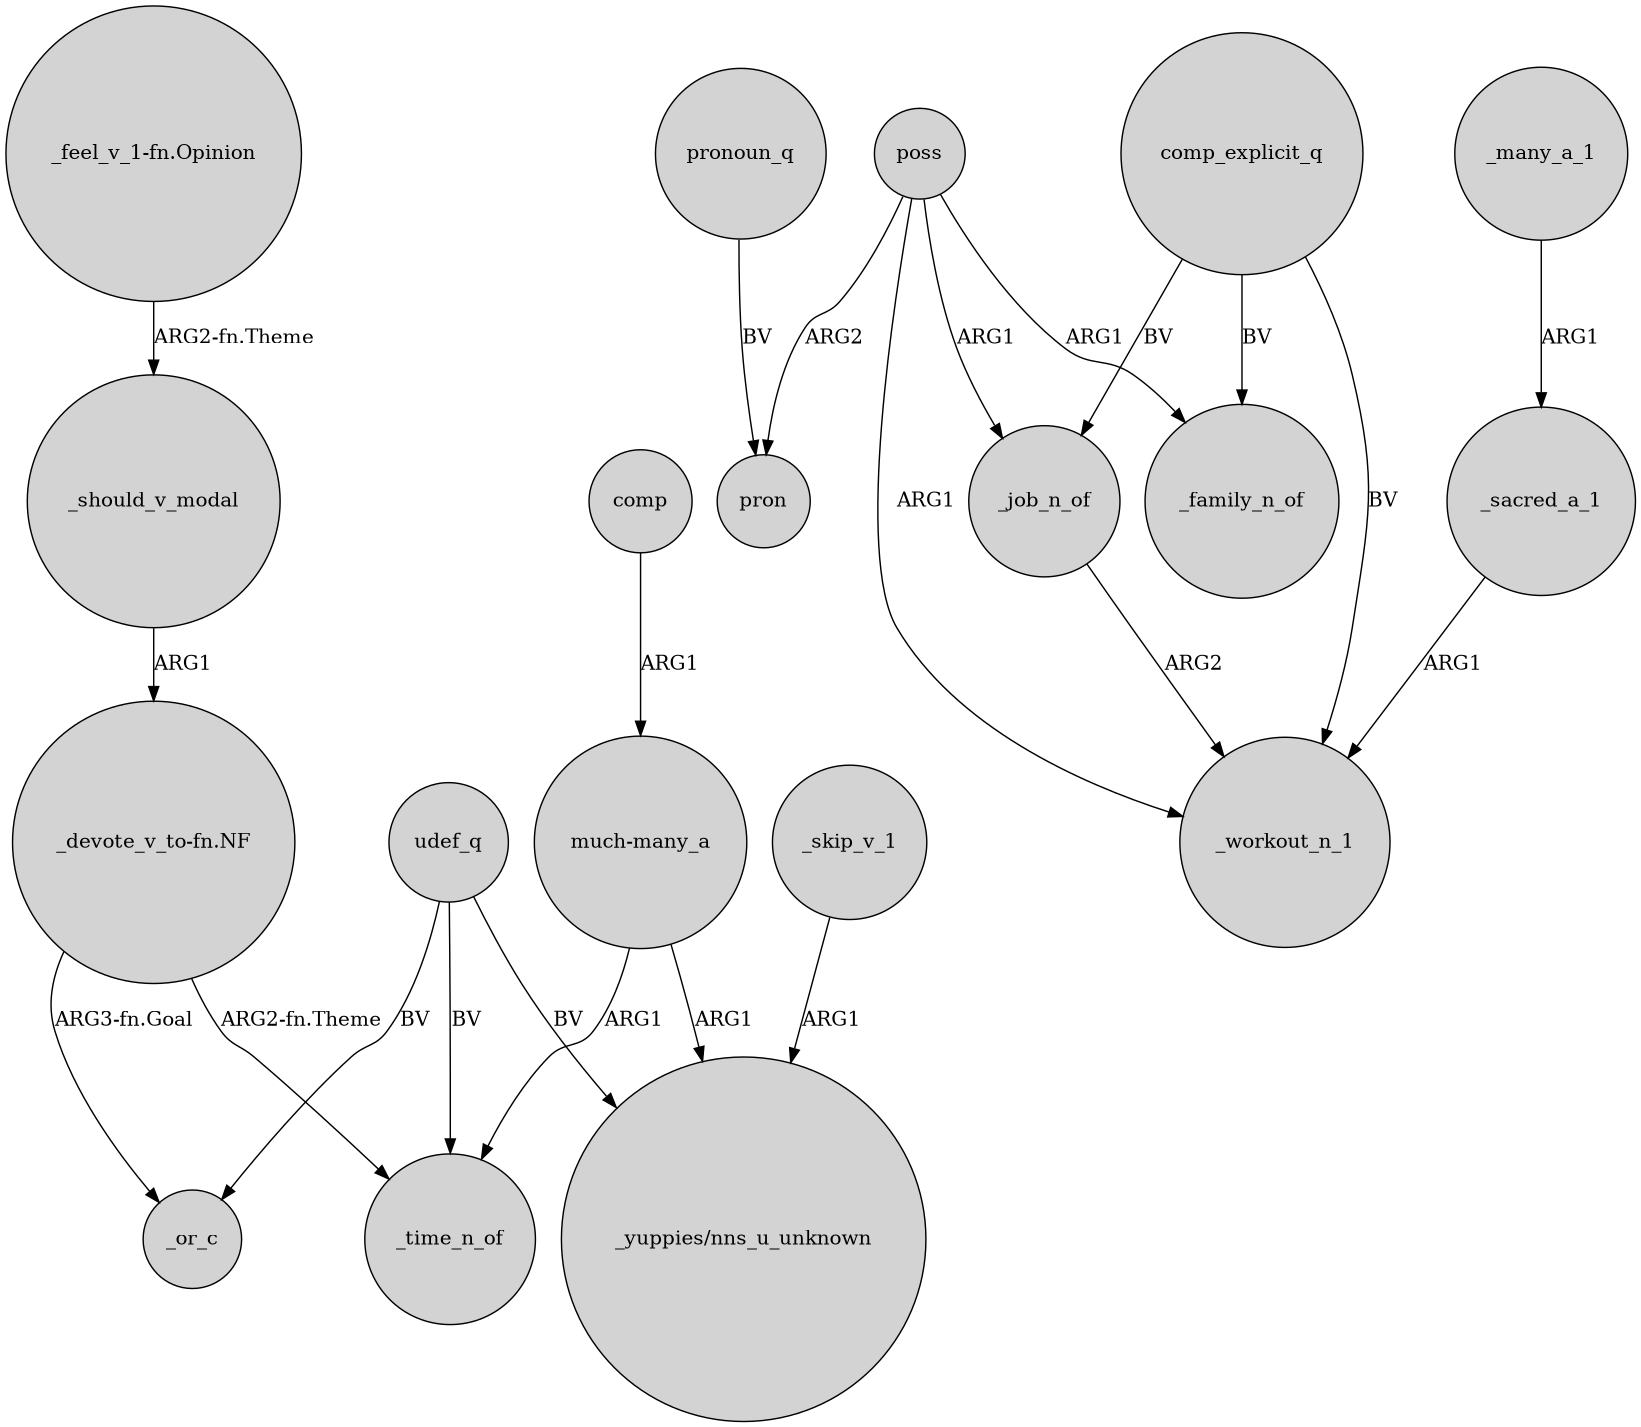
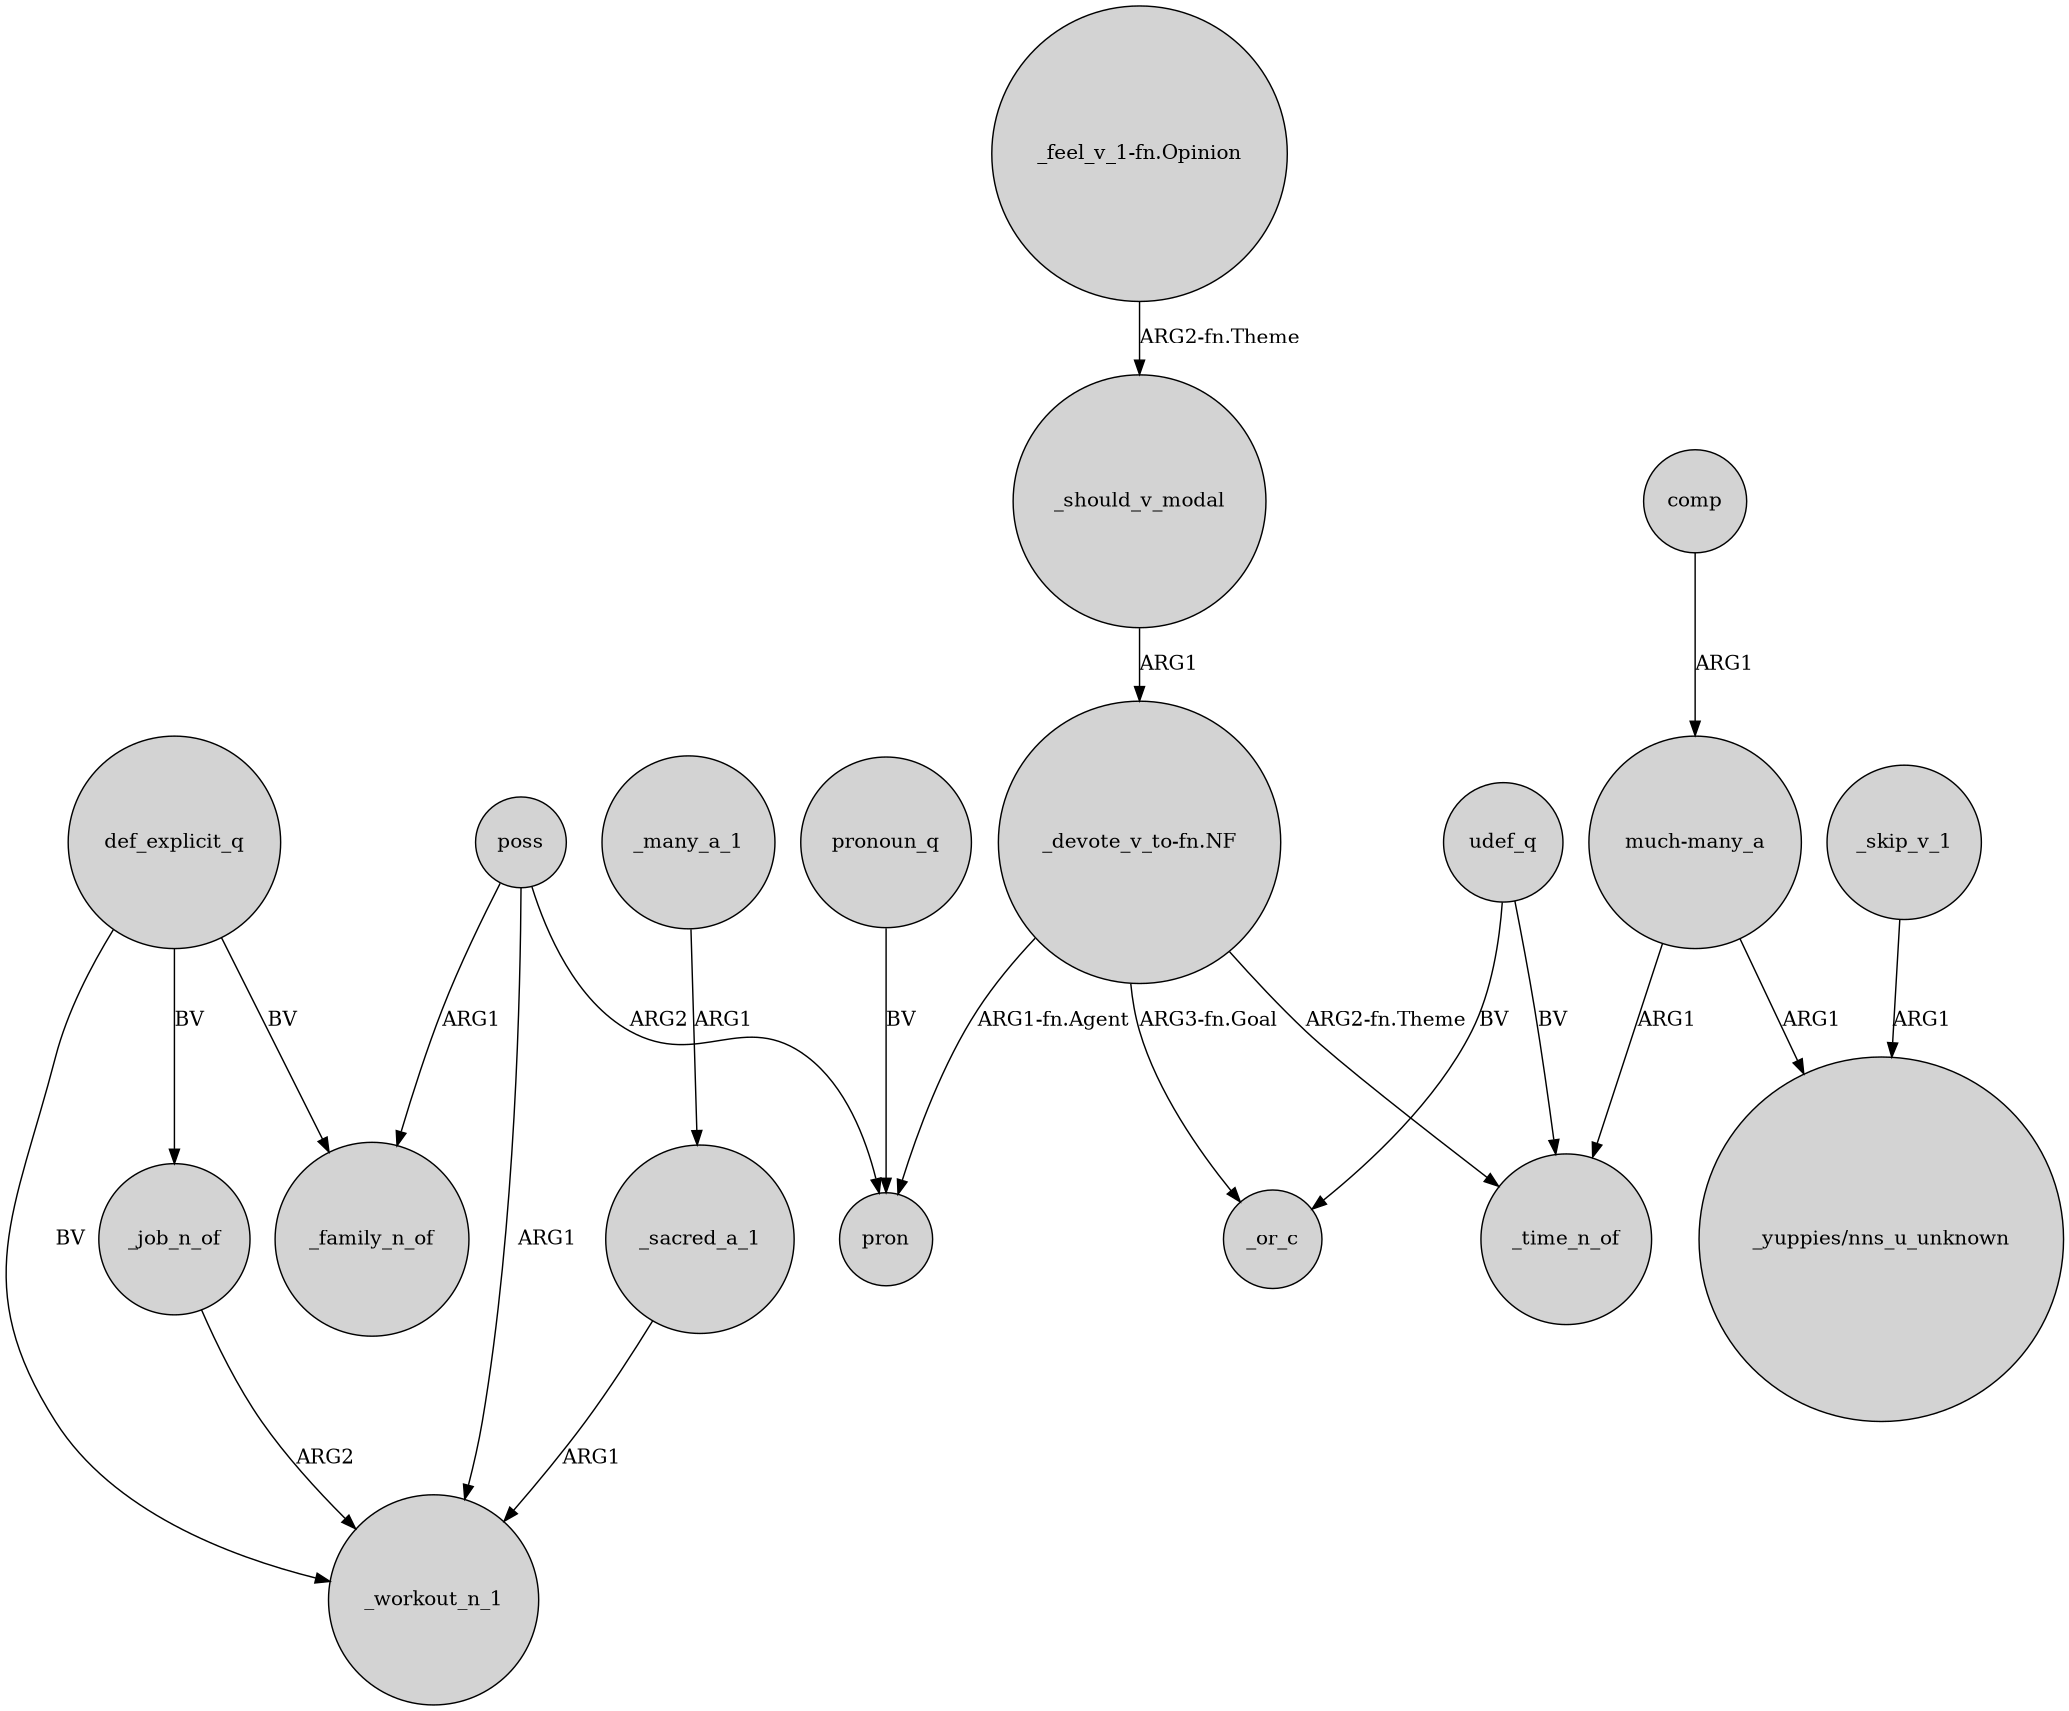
(1242, 154) -> (174, 842)
(947, 317) -> none
(533, 1001) -> none
none -> (954, 1051)
